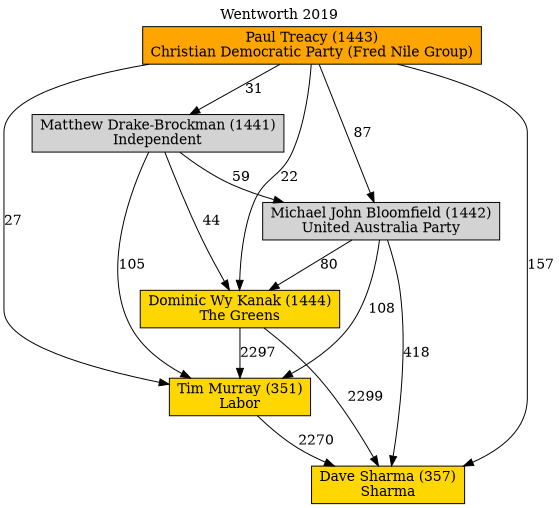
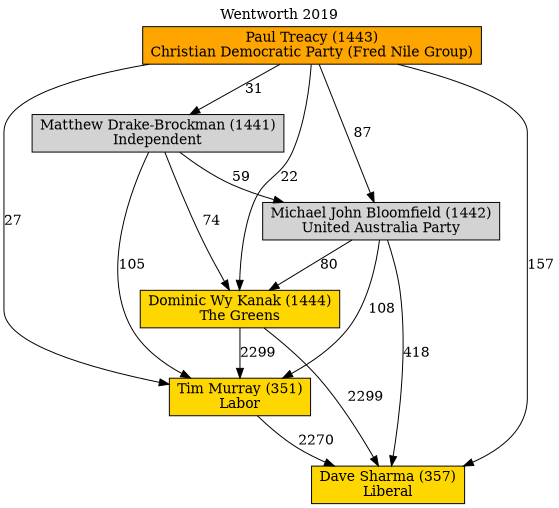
(212, 221) -> (212, 221)
(258, 353) -> (258, 353)
(388, 485) -> (388, 485)
